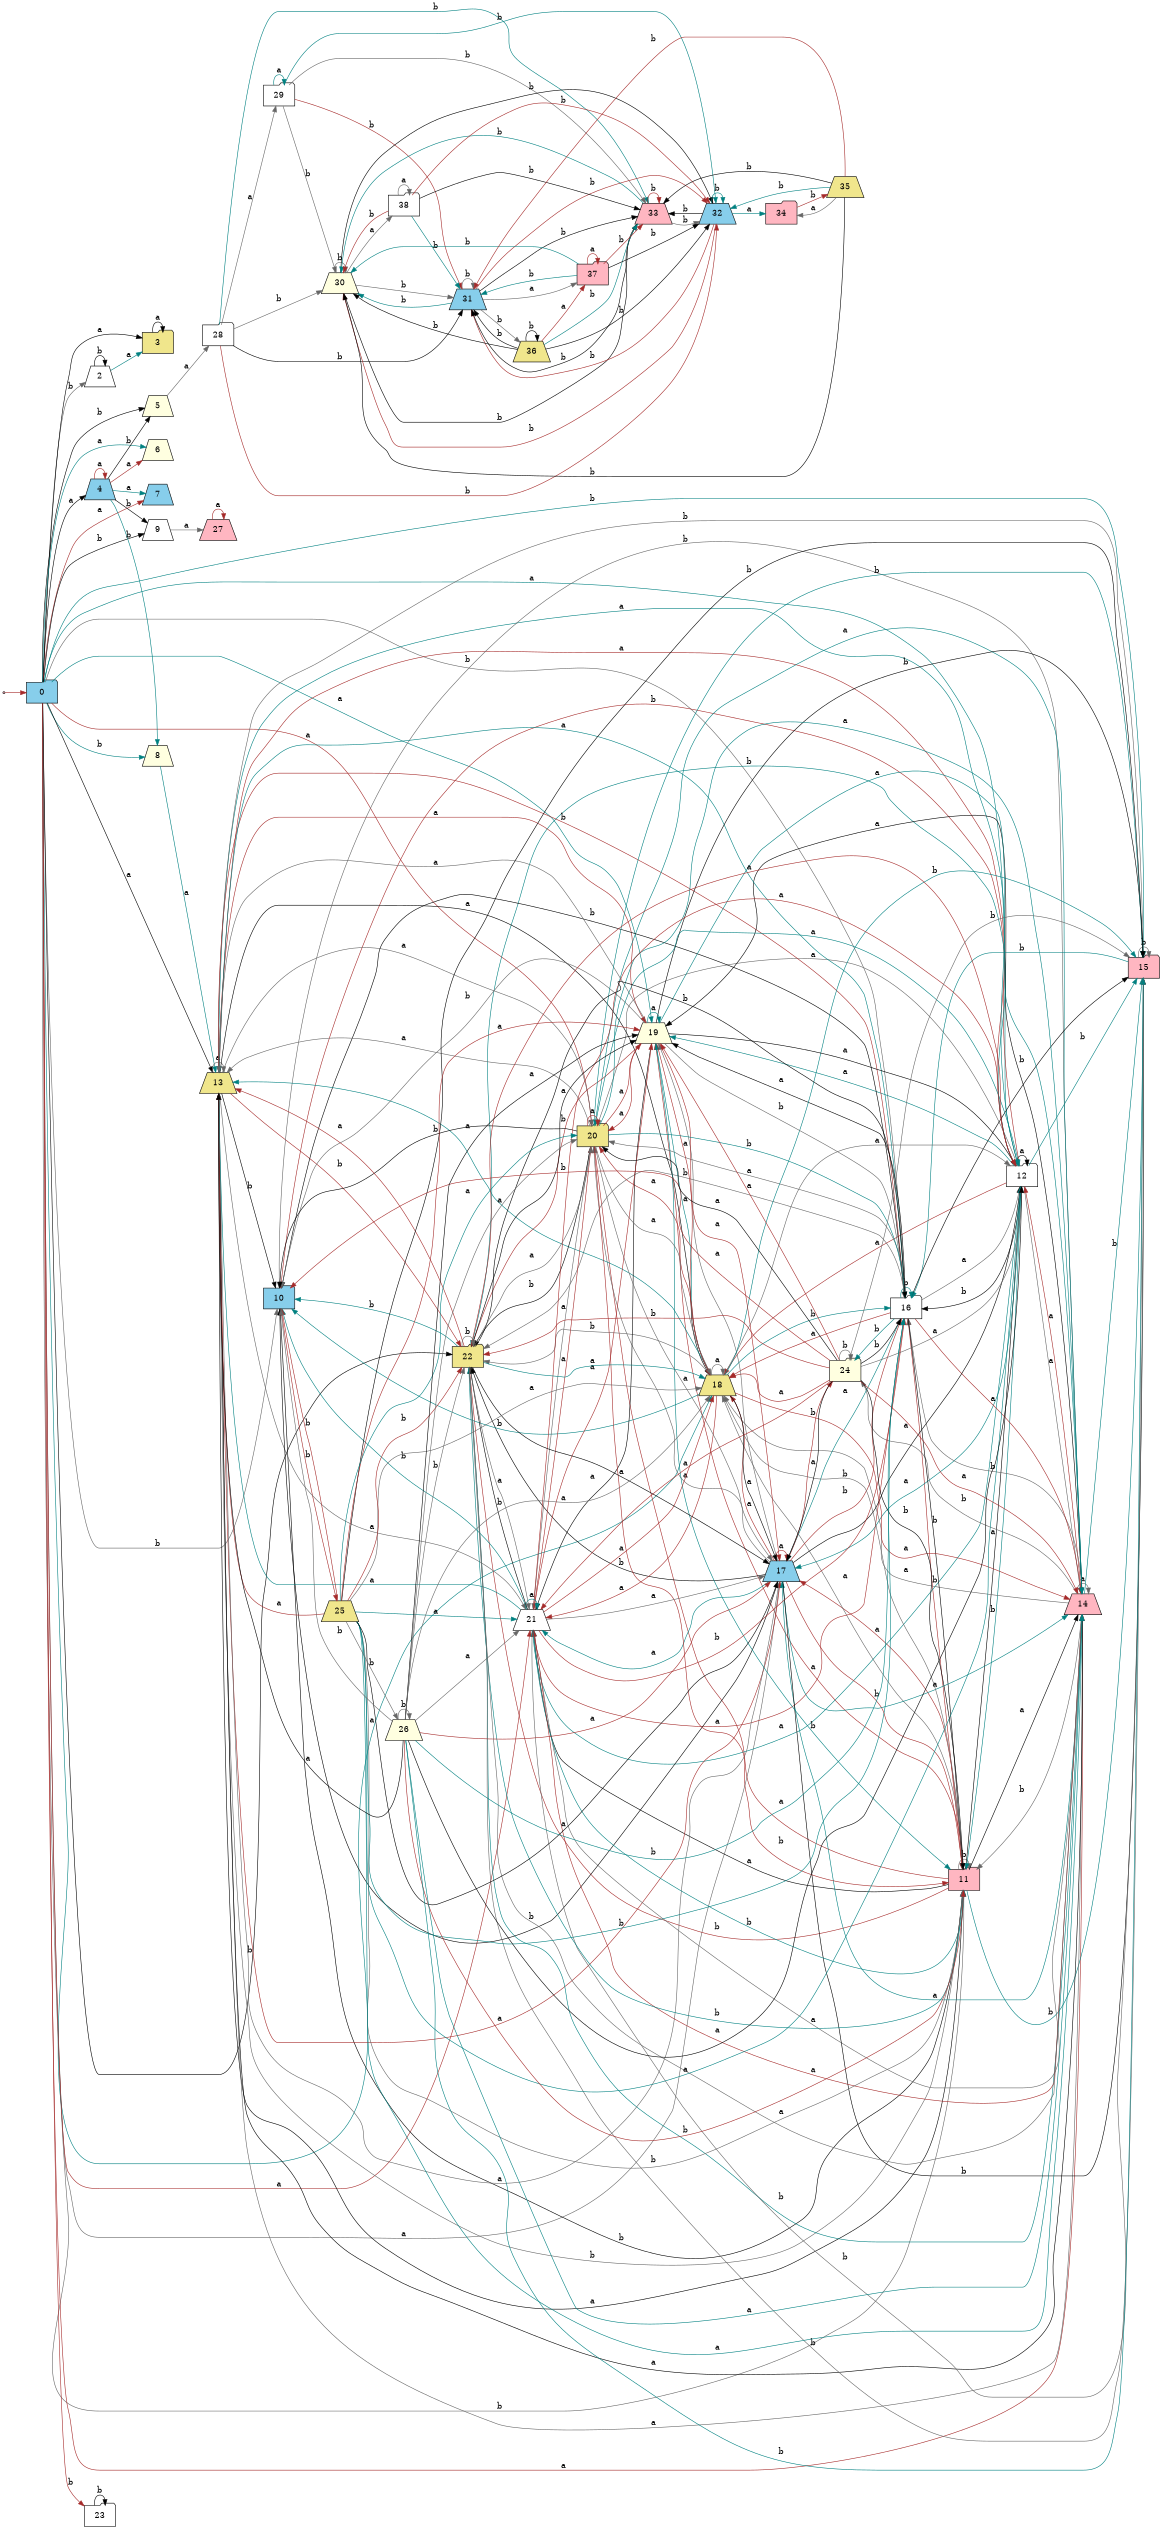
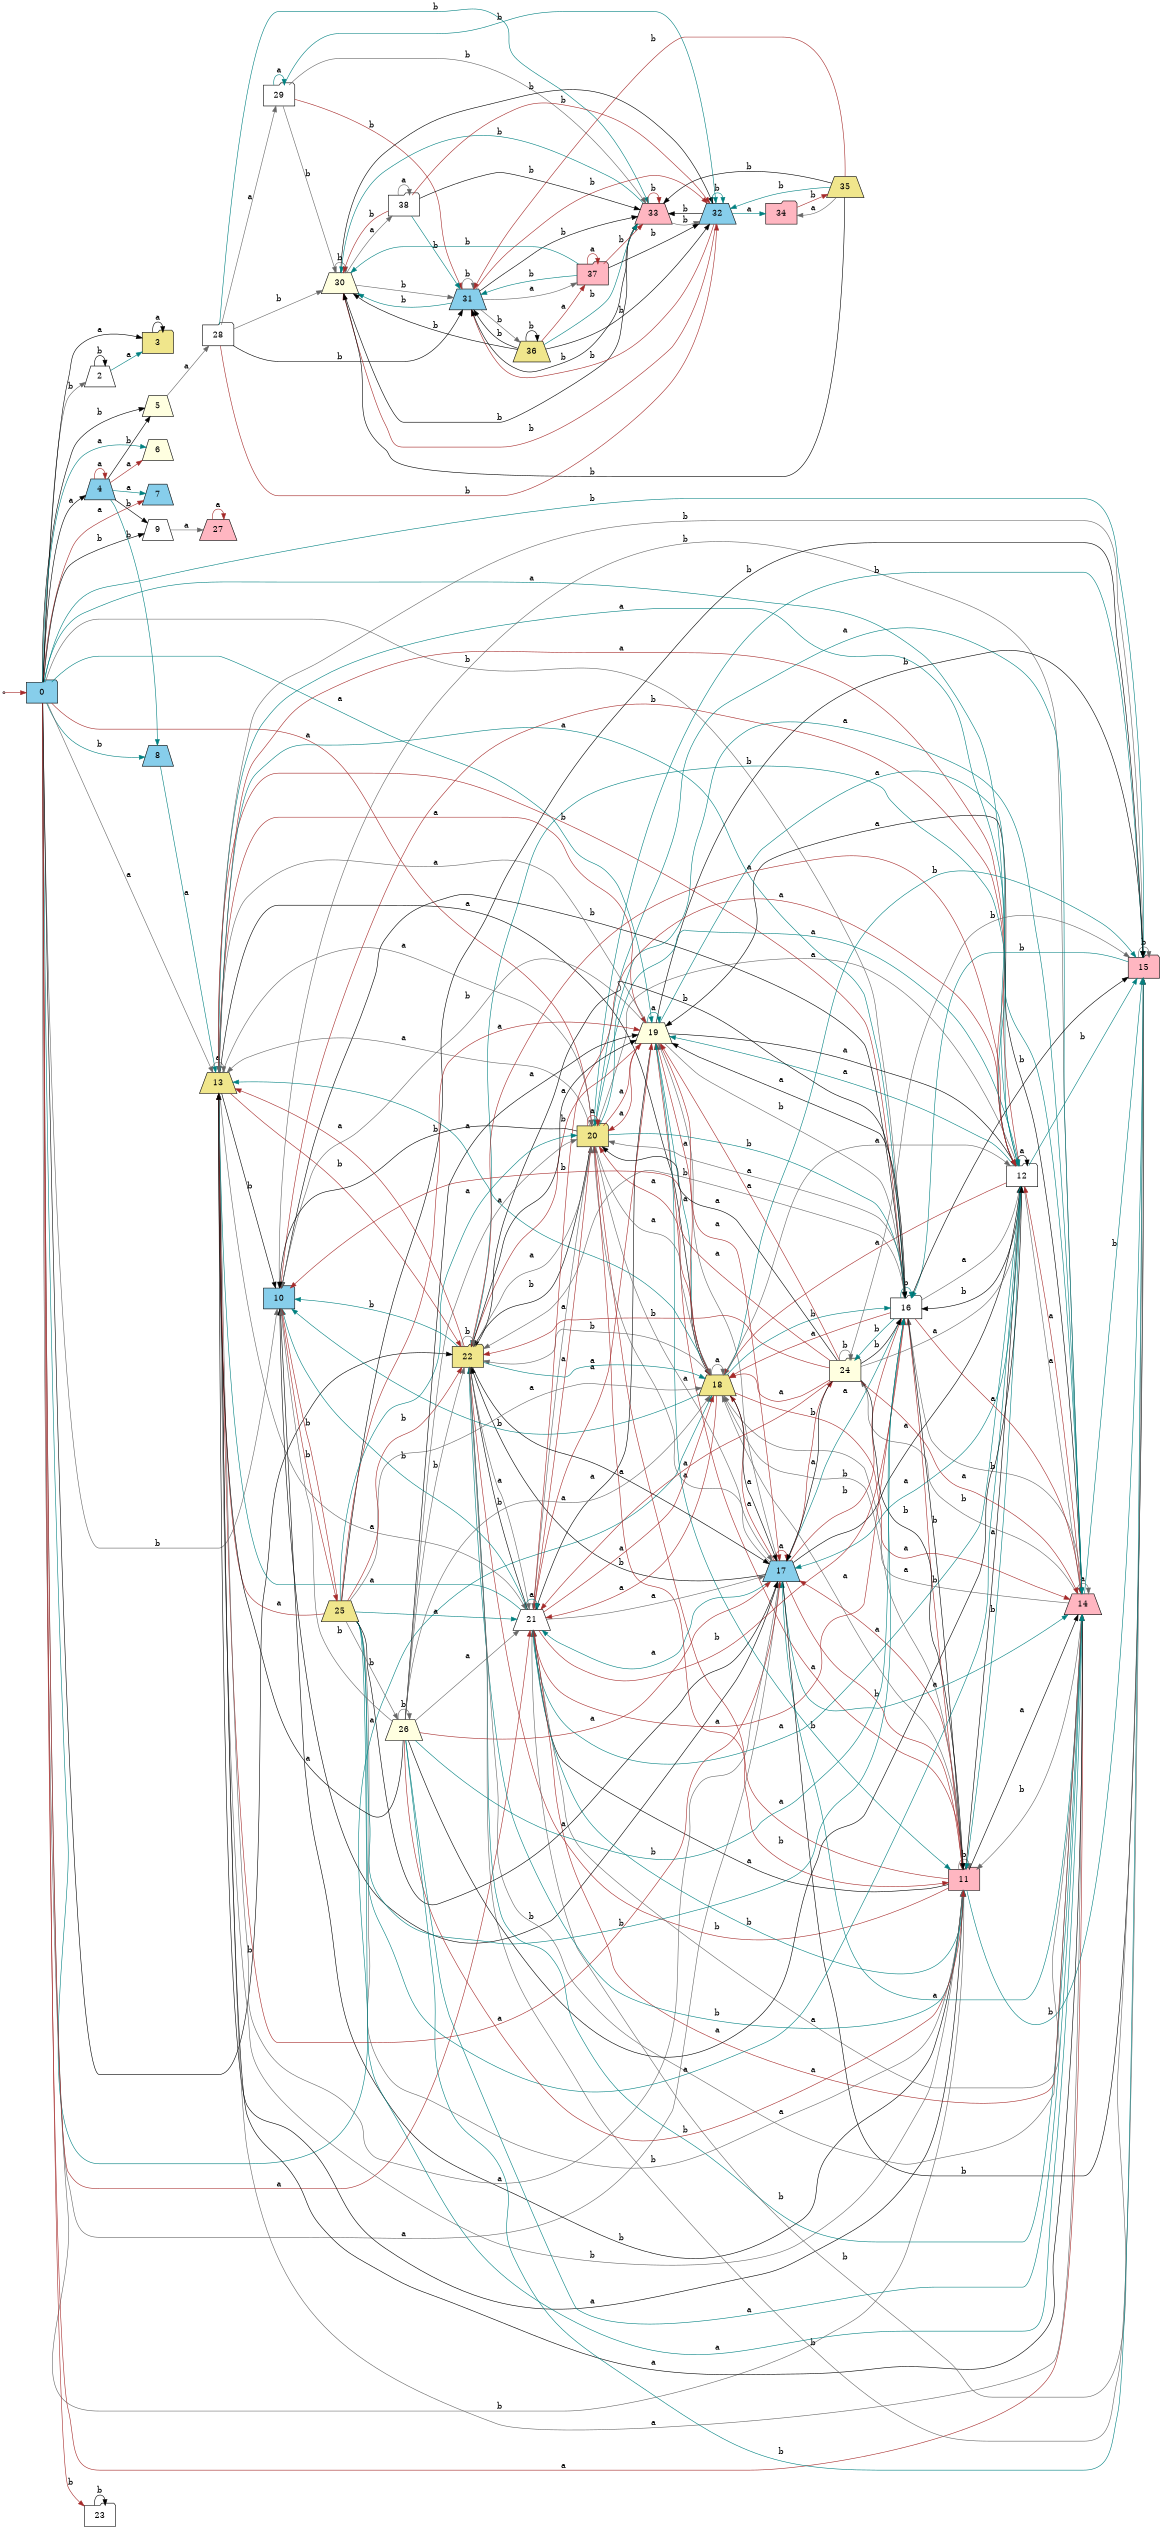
(158, 756) -> (158, 756)
(129, 885) -> (129, 885)
